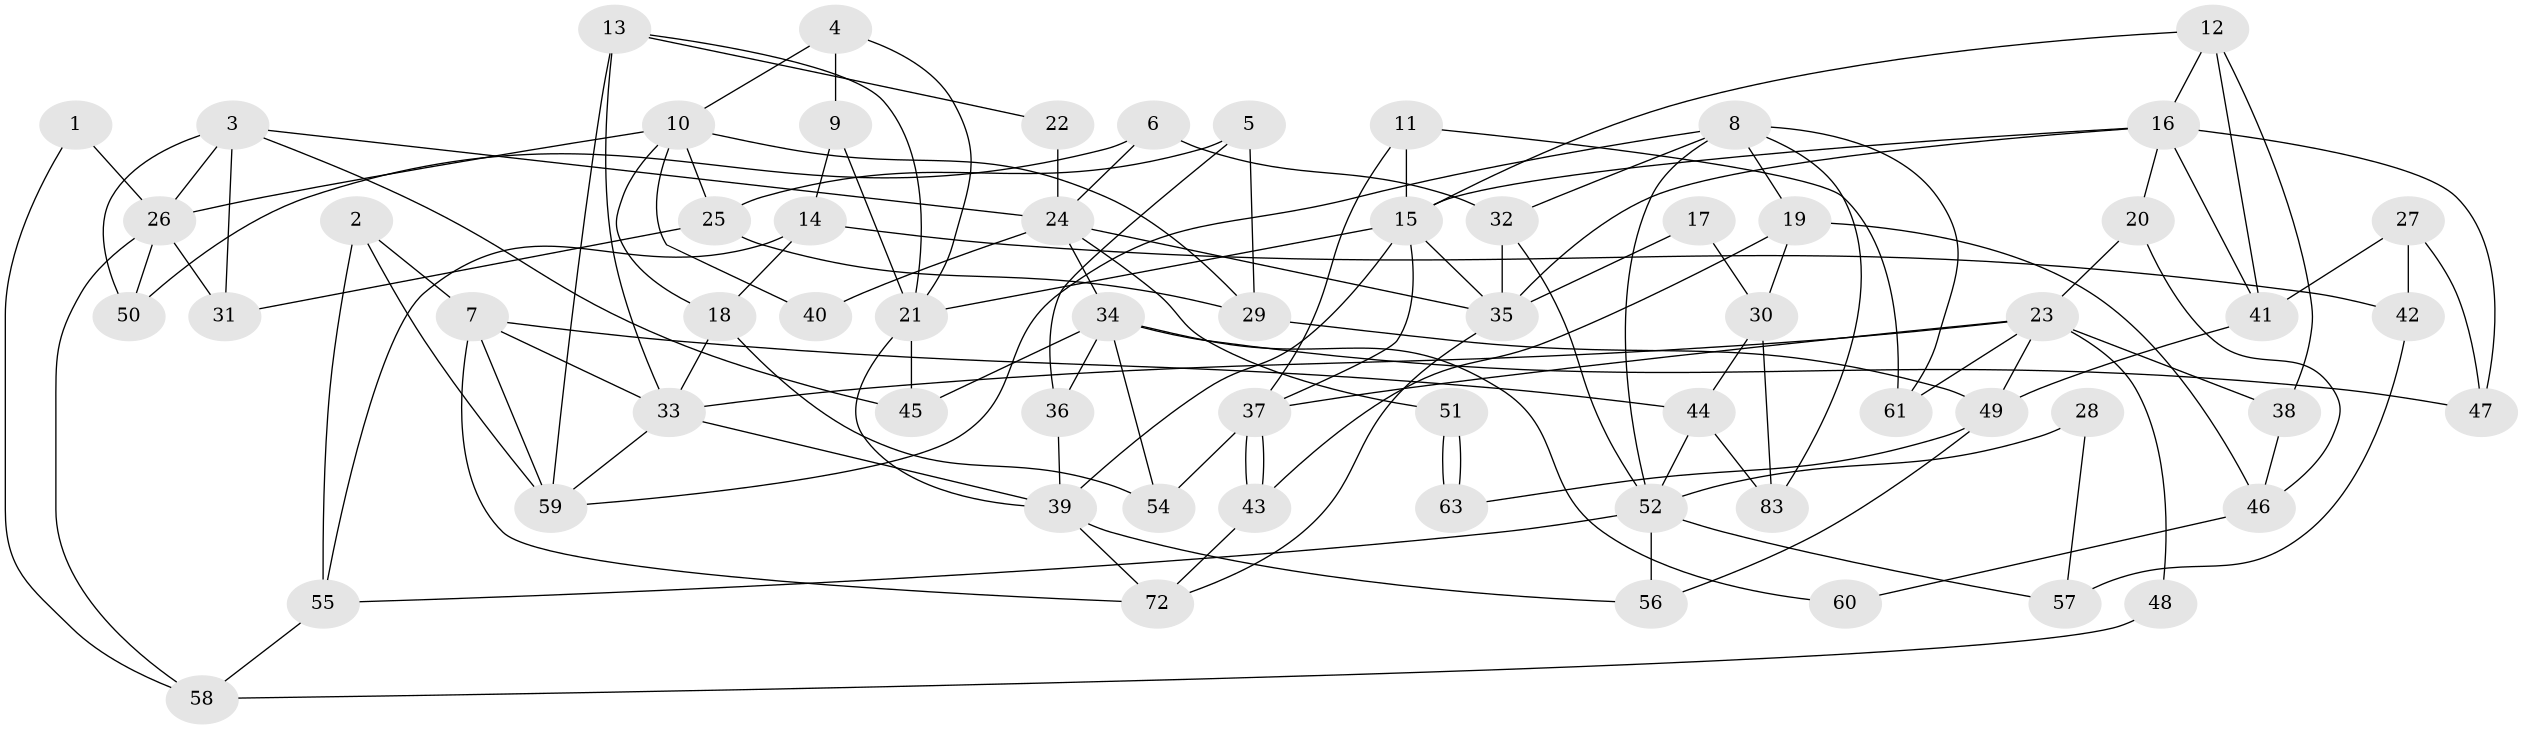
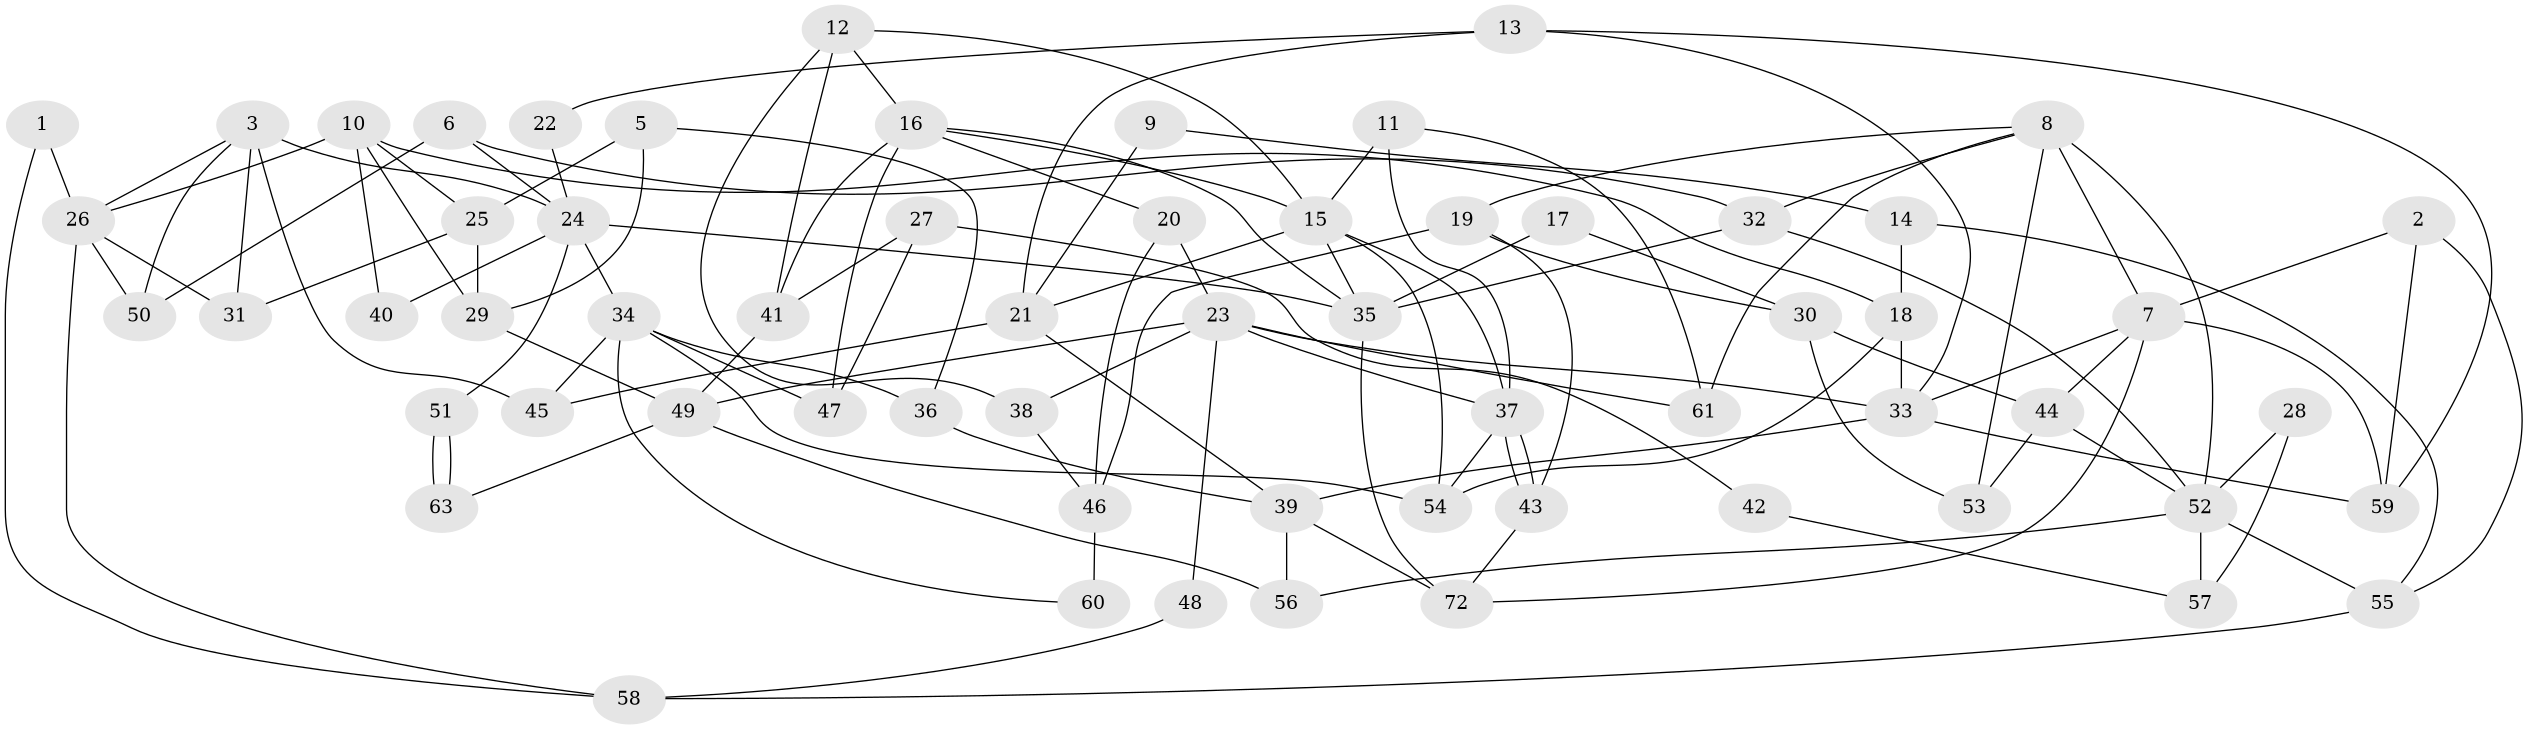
(836, 29) -> none
(1573, 258) -> none
(1104, 264) -> (2098, 221)
(1224, 379) -> (1432, 342)
(1772, 508) -> (1975, 508)
